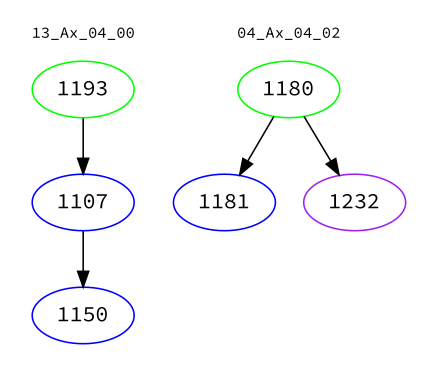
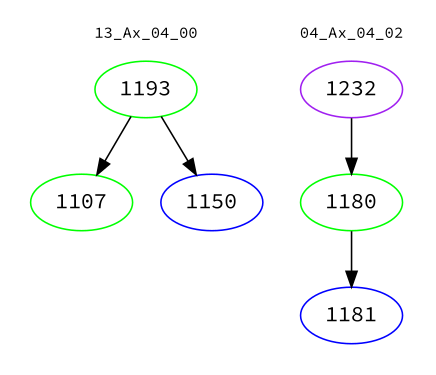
(317, 139) -> (352, 138)
(83, 202) -> (82, 202)
(83, 251) -> (175, 139)
